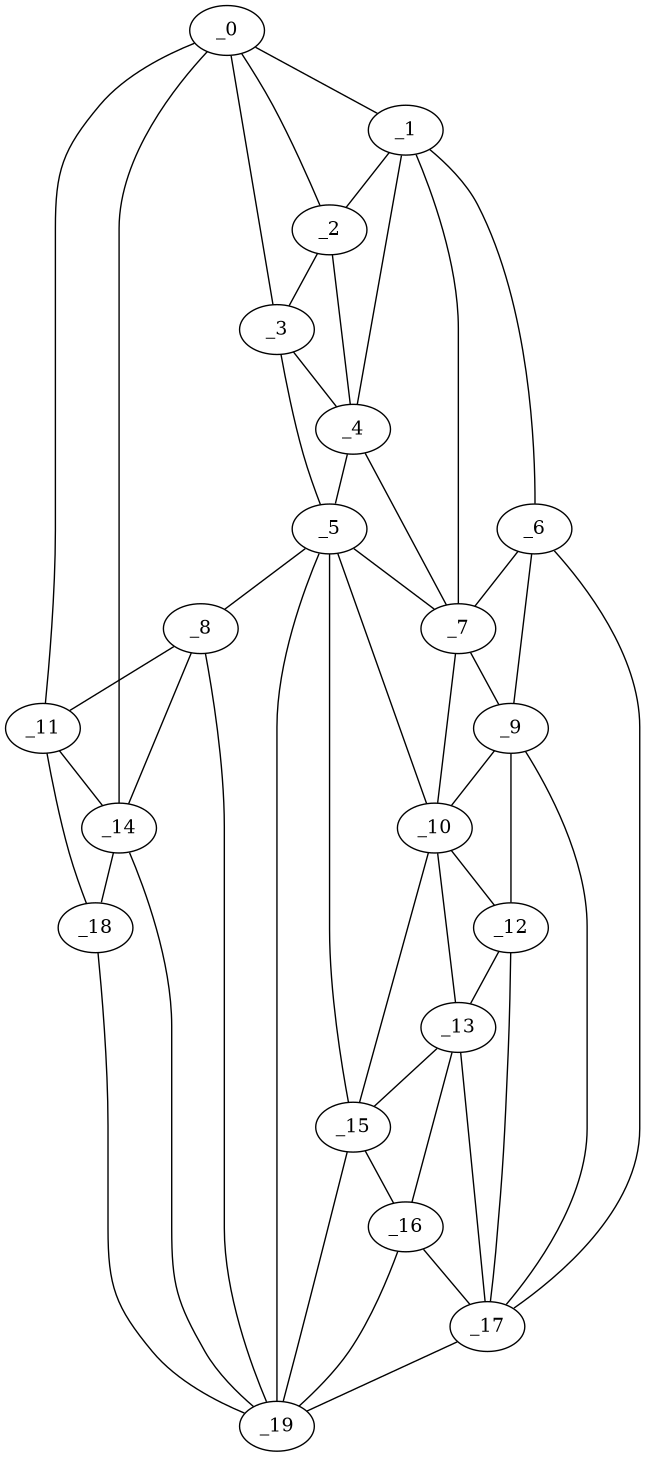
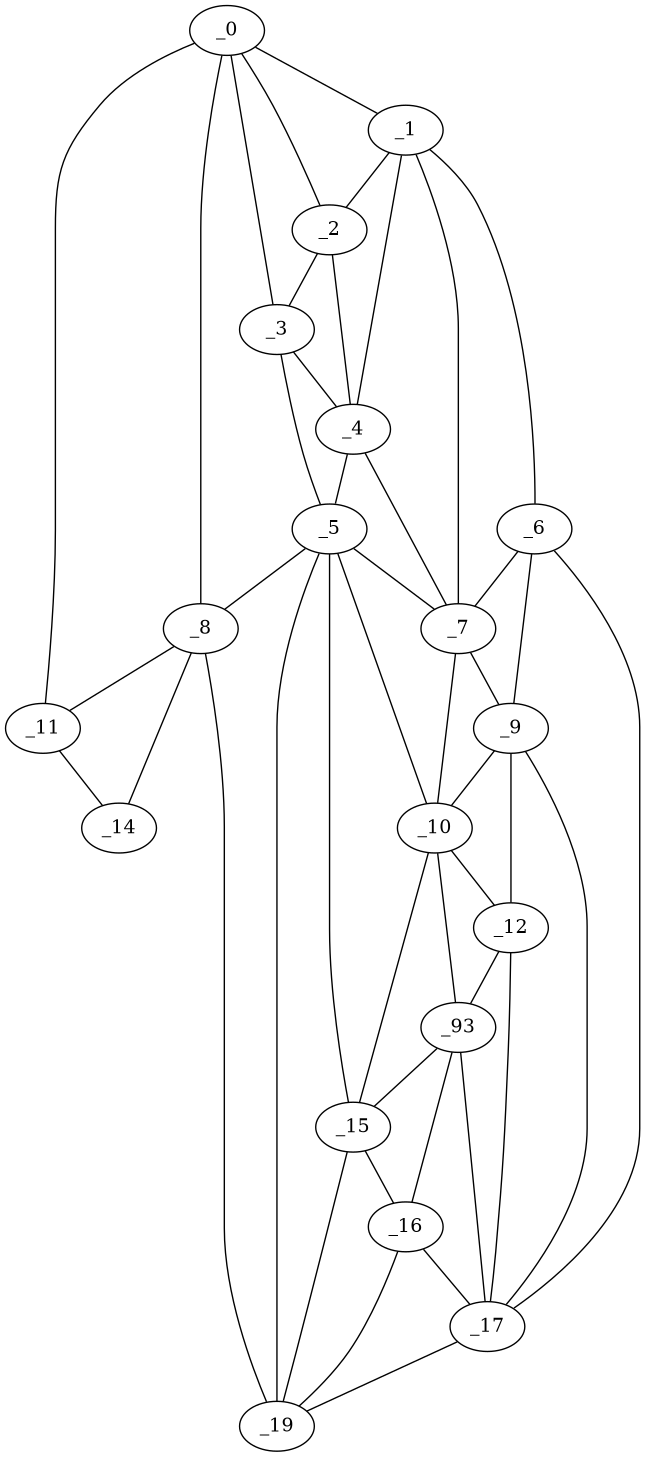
(119, 415) -> (201, 329)
(96, 928) -> none
(458, 1027) -> (458, 1027)
(172, 1139) -> none
